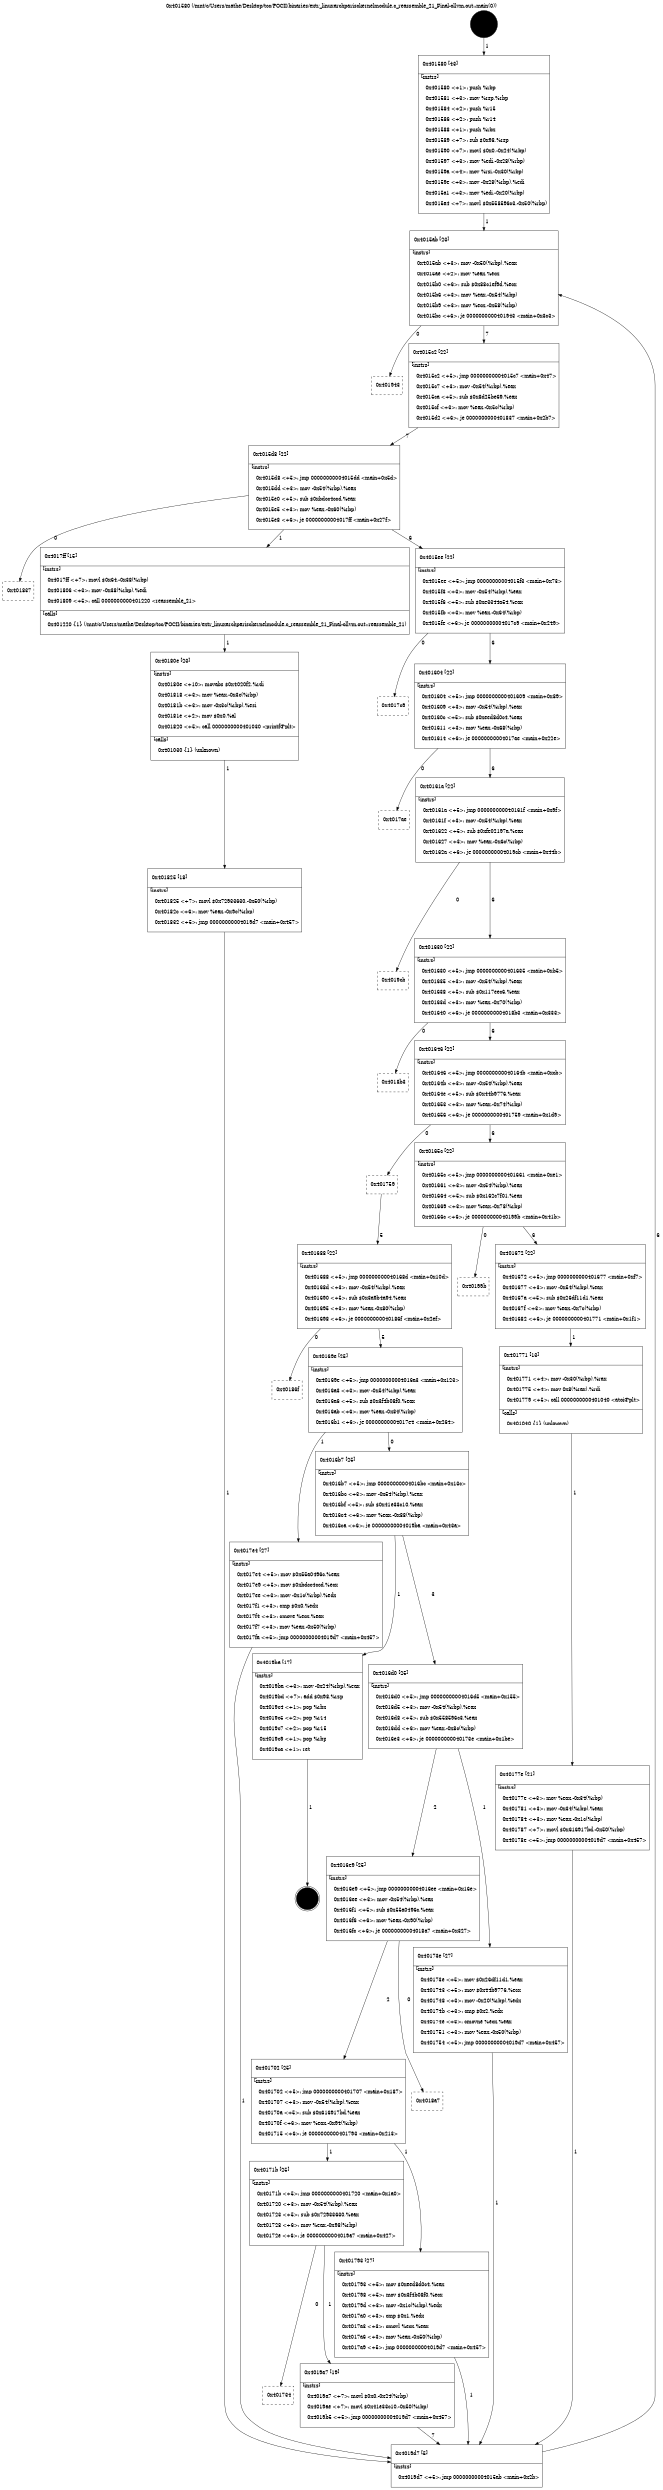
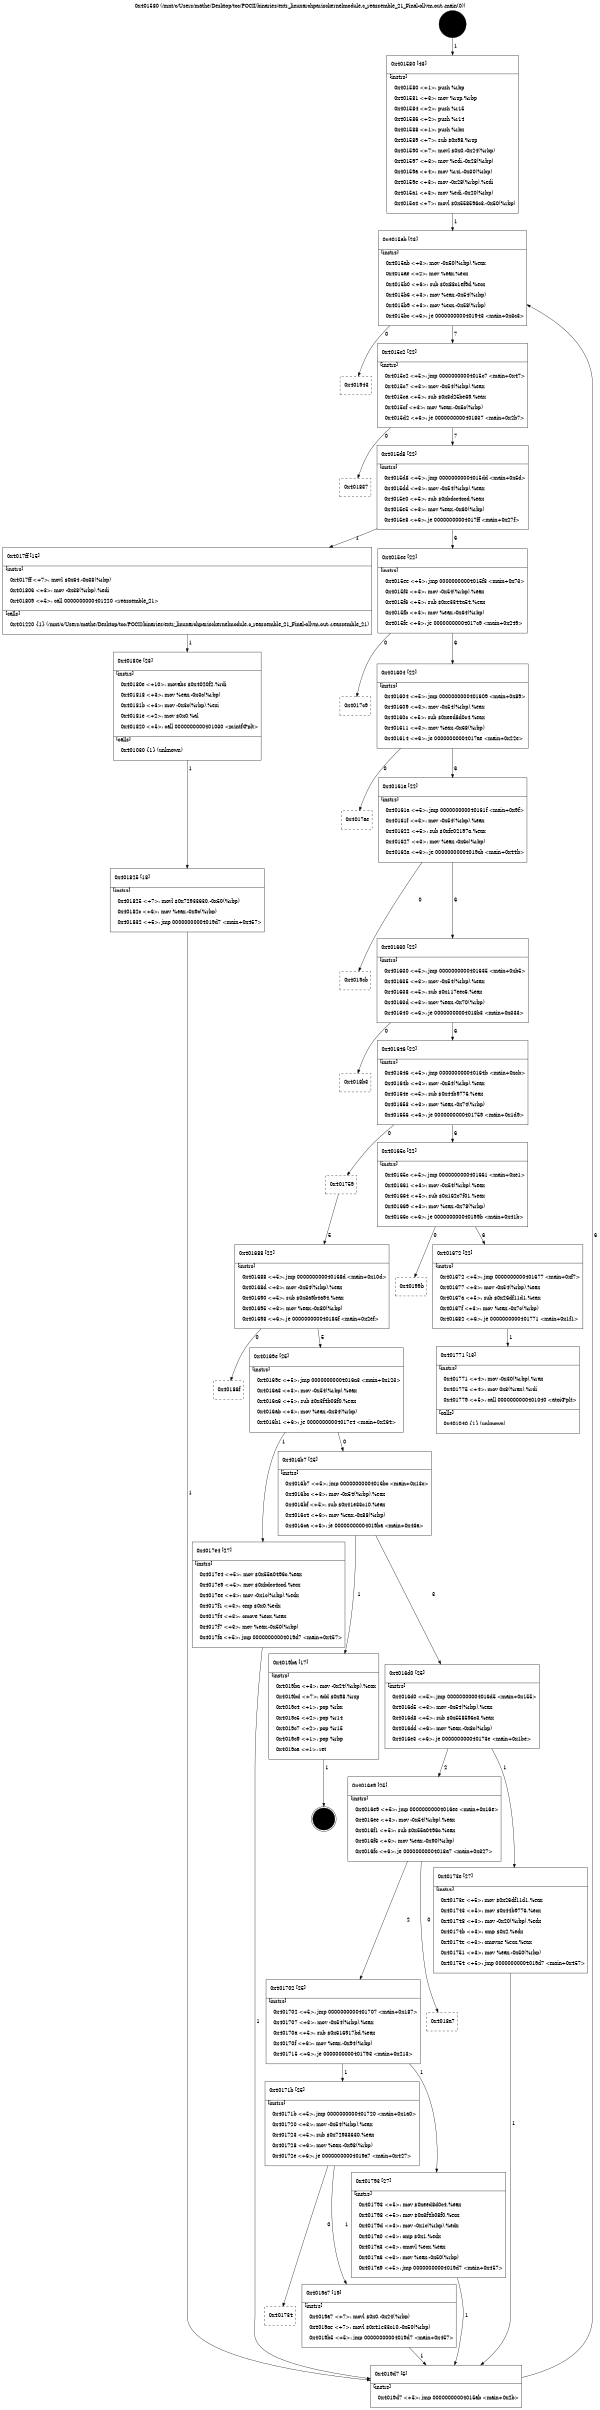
(123, 516) -> (371, 449)
(572, 1808) -> none
(432, 2436) -> (421, 2356)
